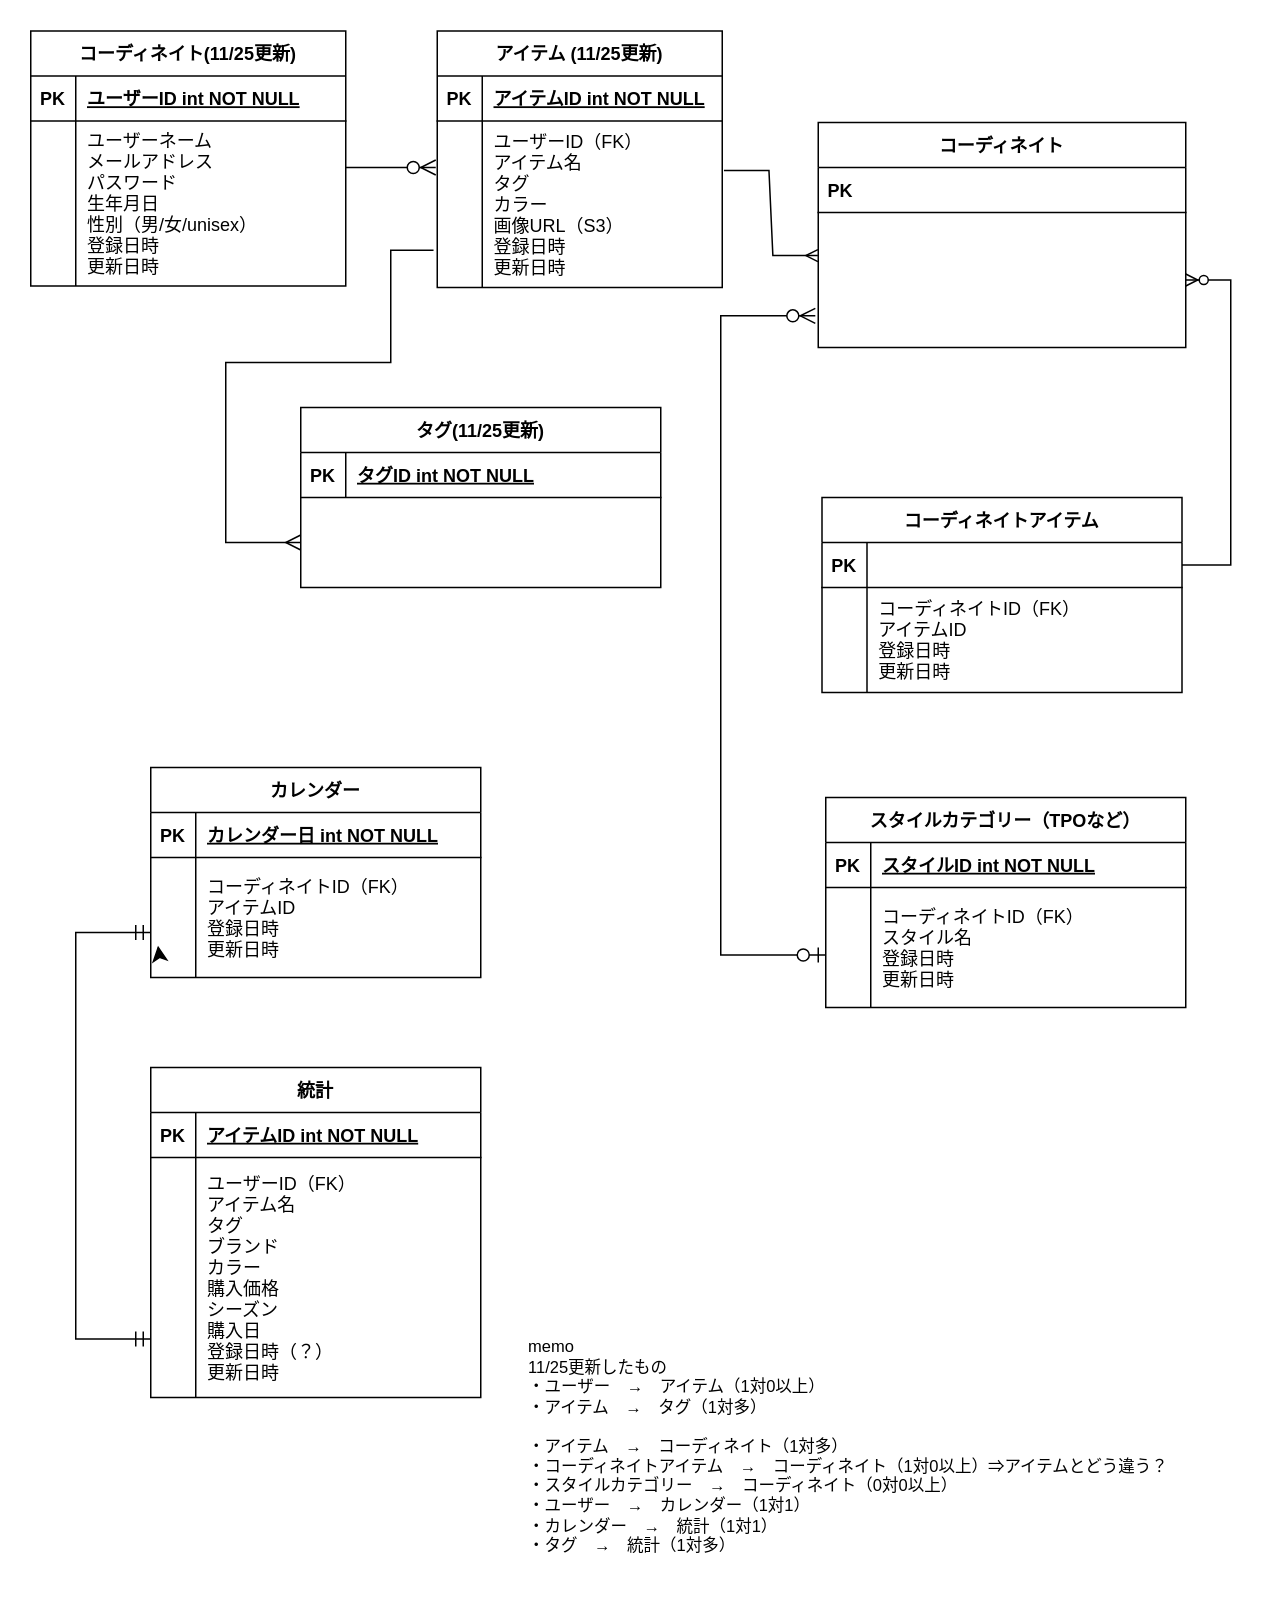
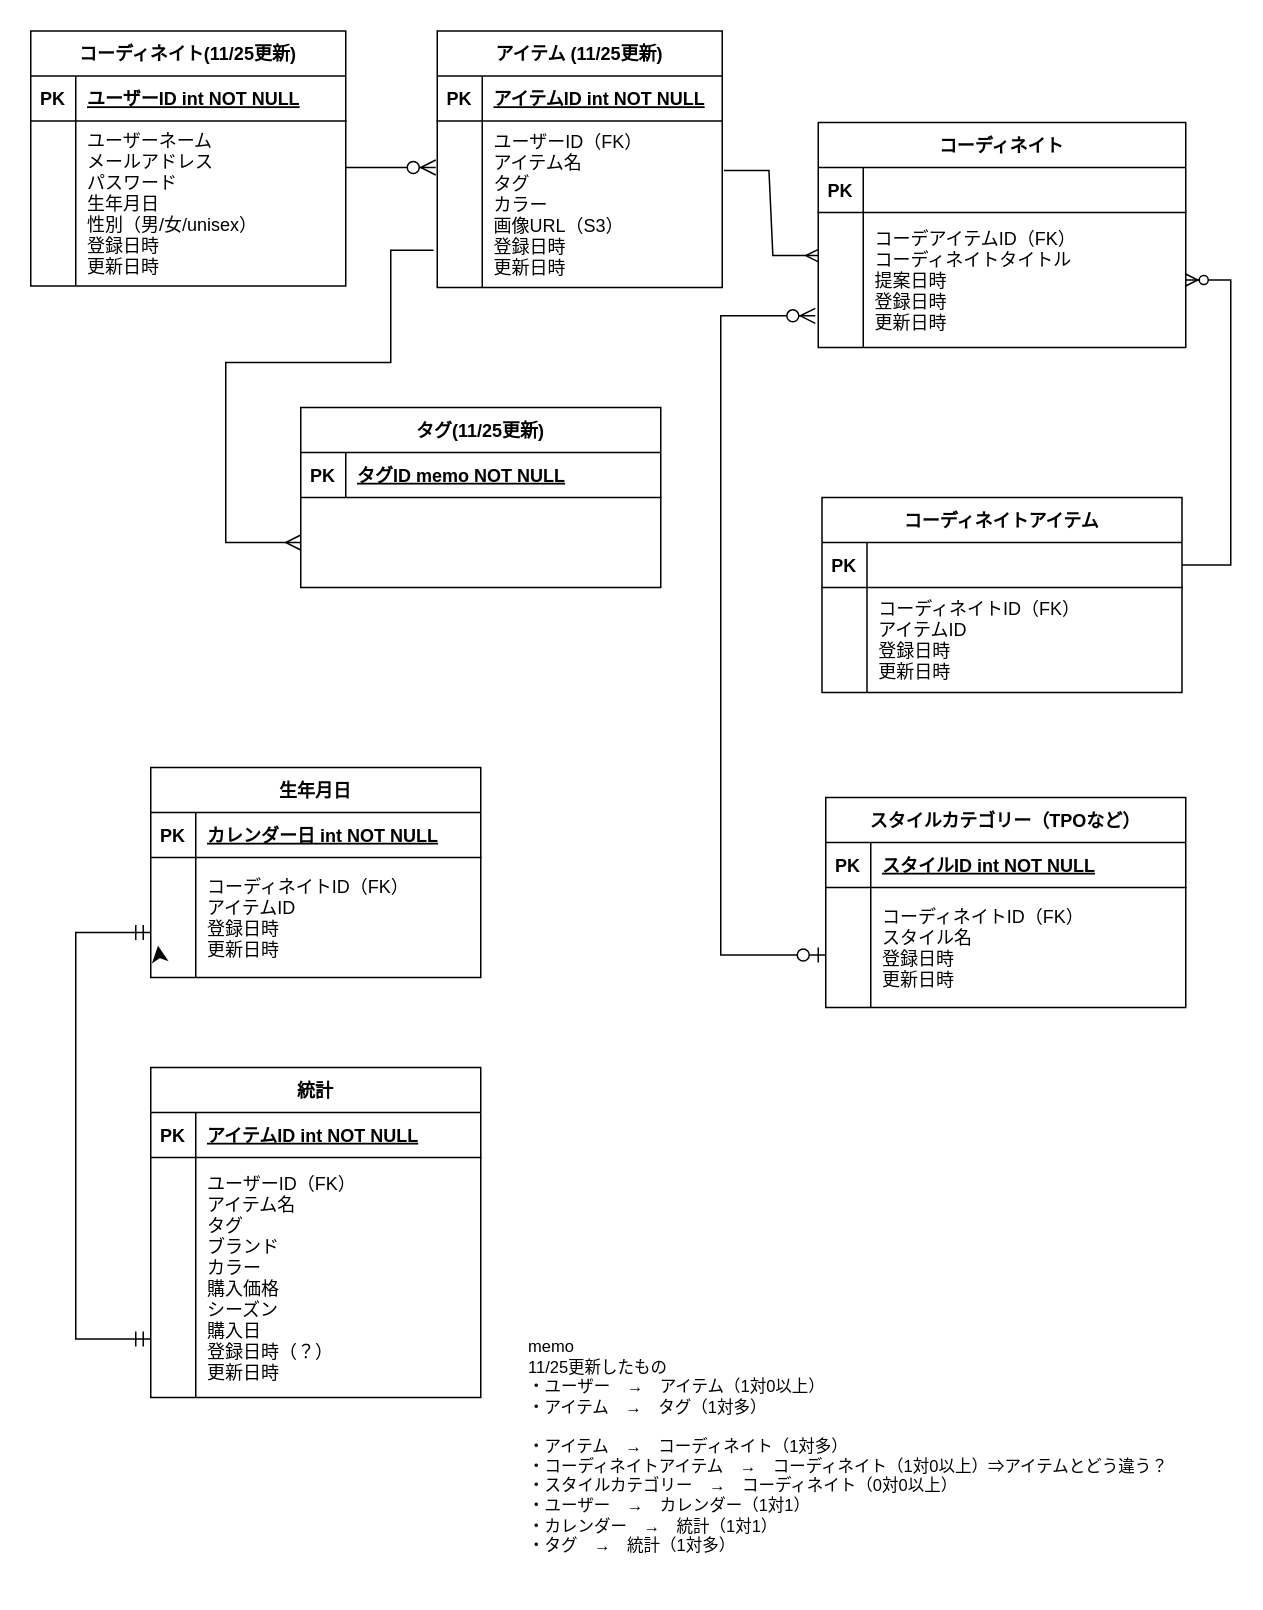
none -> (1025, 280)
(441, 476) -> (449, 476)
(315, 791) -> (315, 791)
